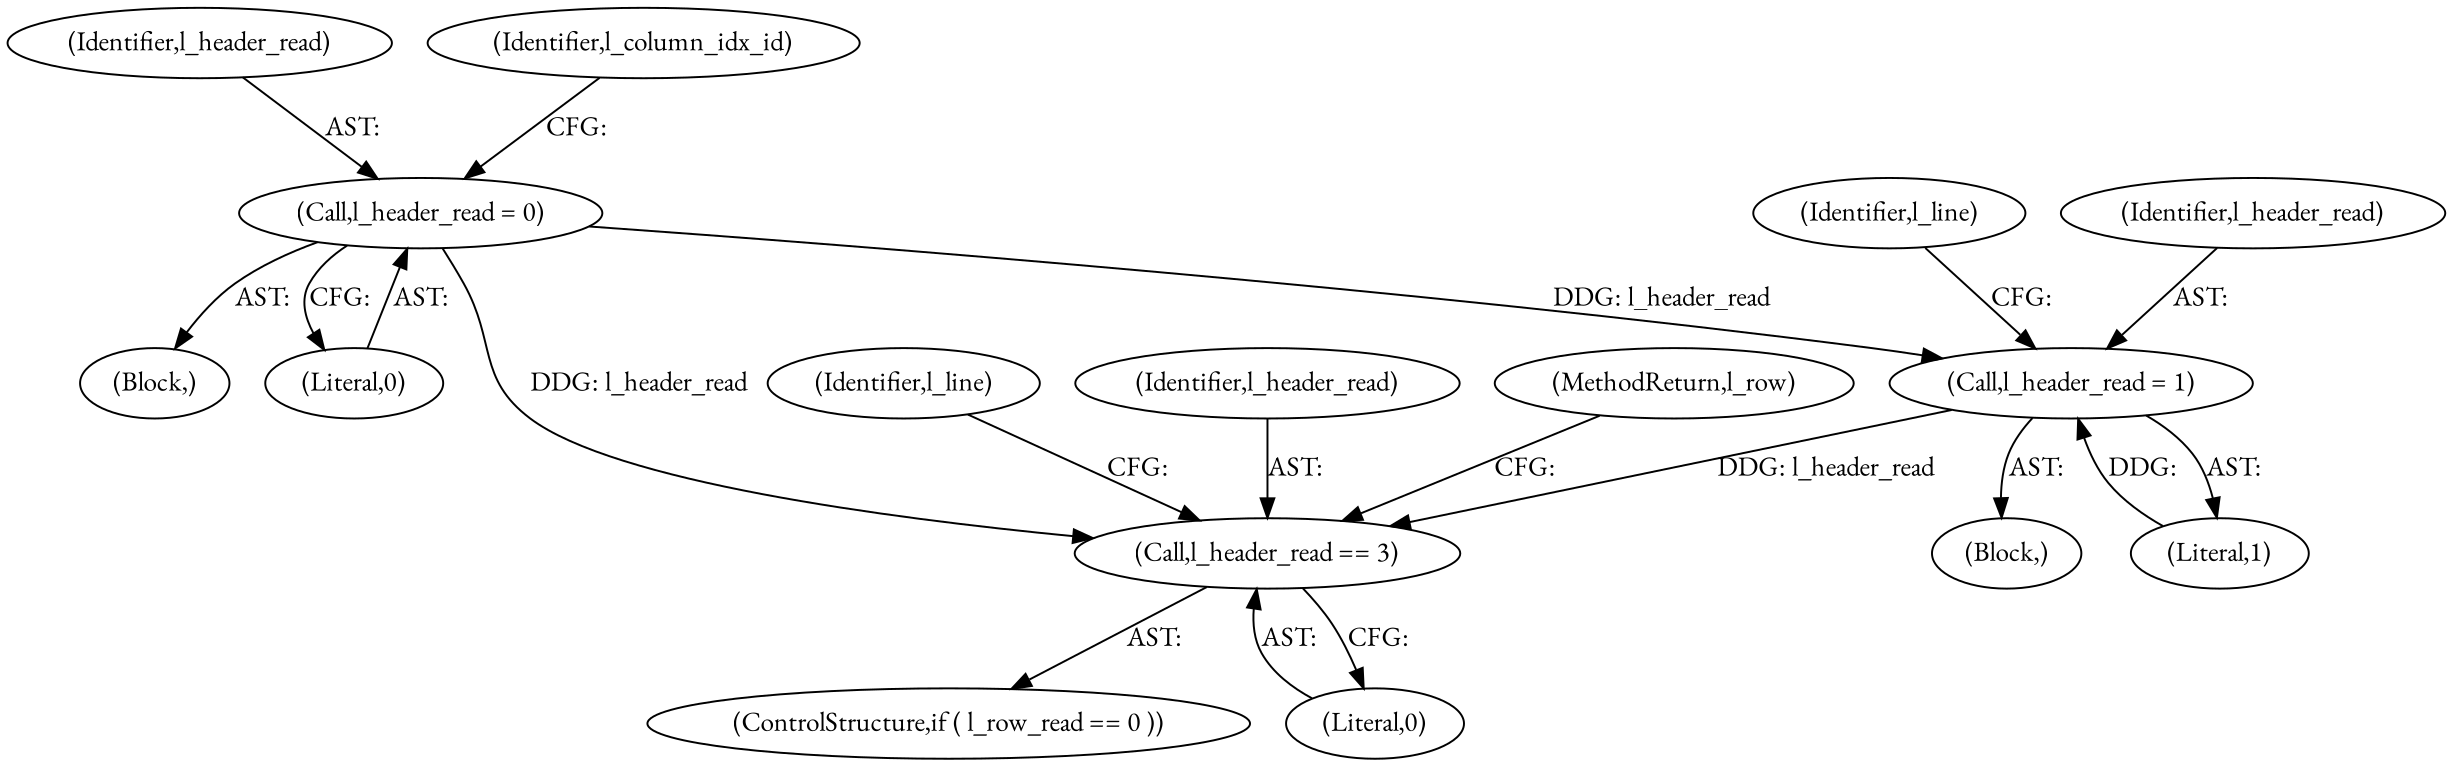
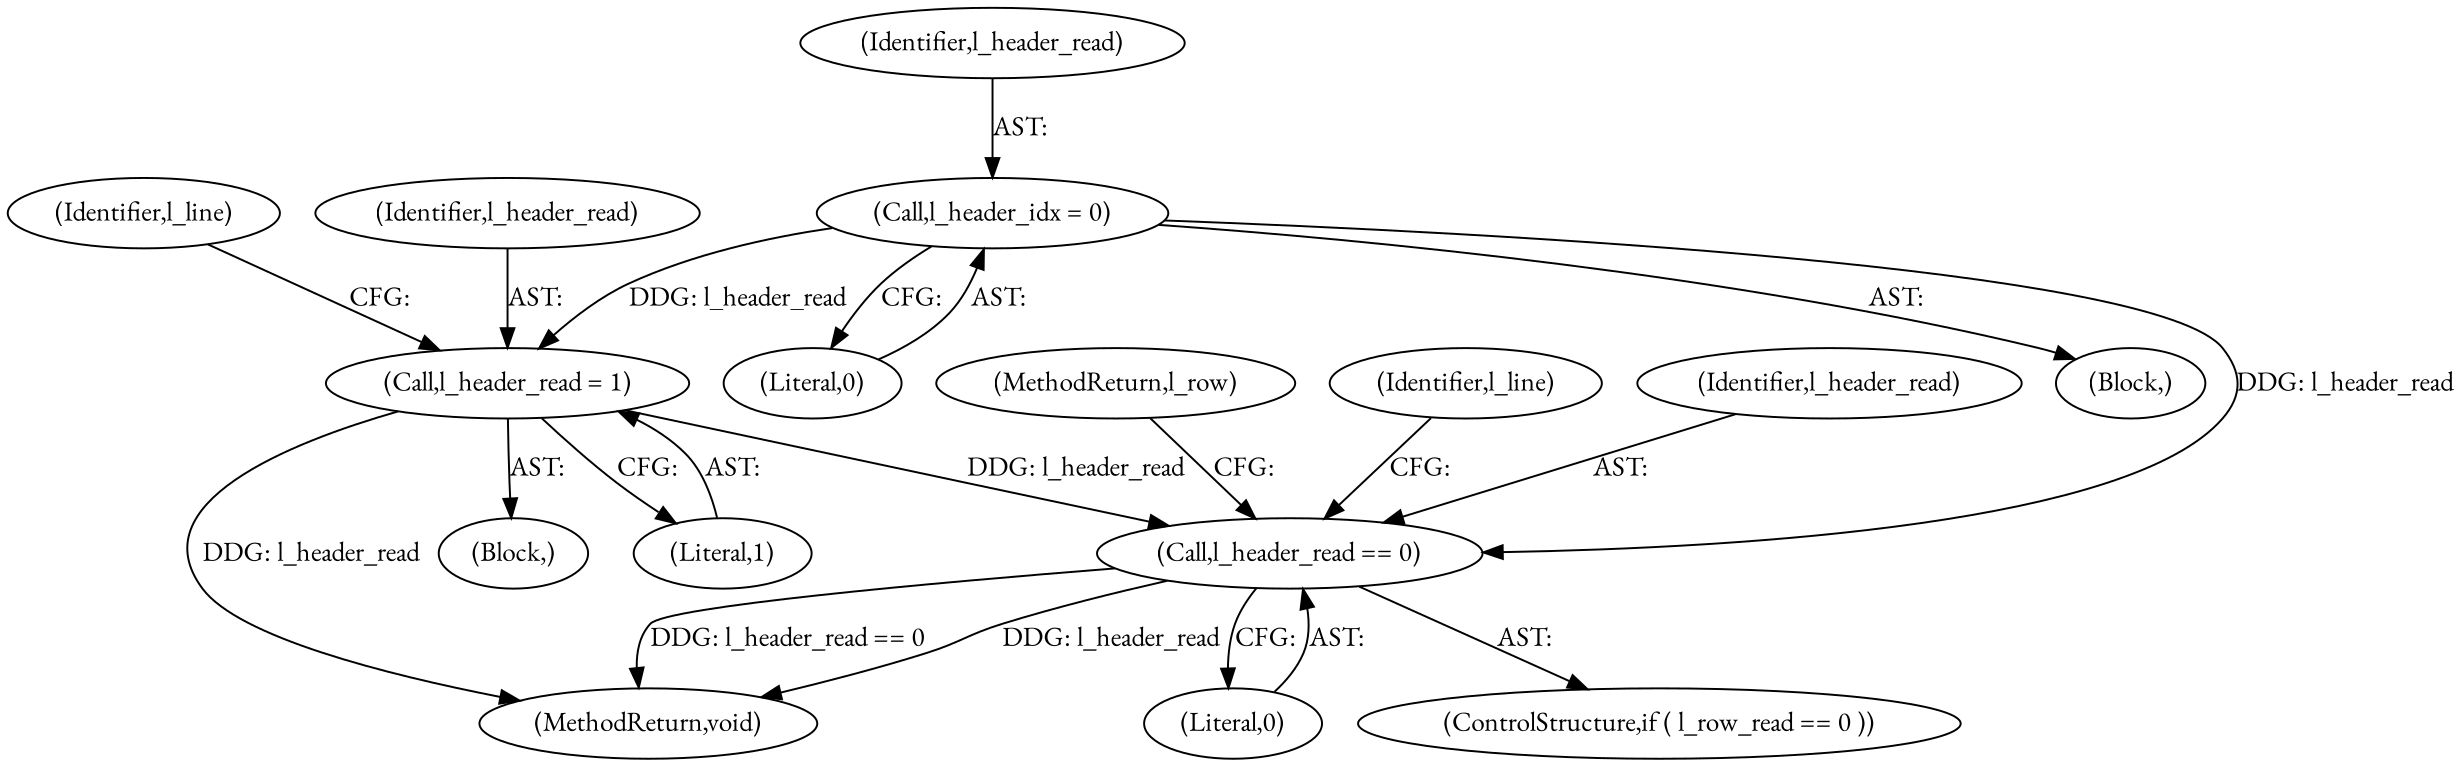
(644, 43) -> none
(421, 213) -> (993, 213)
(2146, 468) -> (736, 468)
(2237, 468) -> (651, 468)
(1267, 553) -> (1290, 553)
none -> (648, 724)
